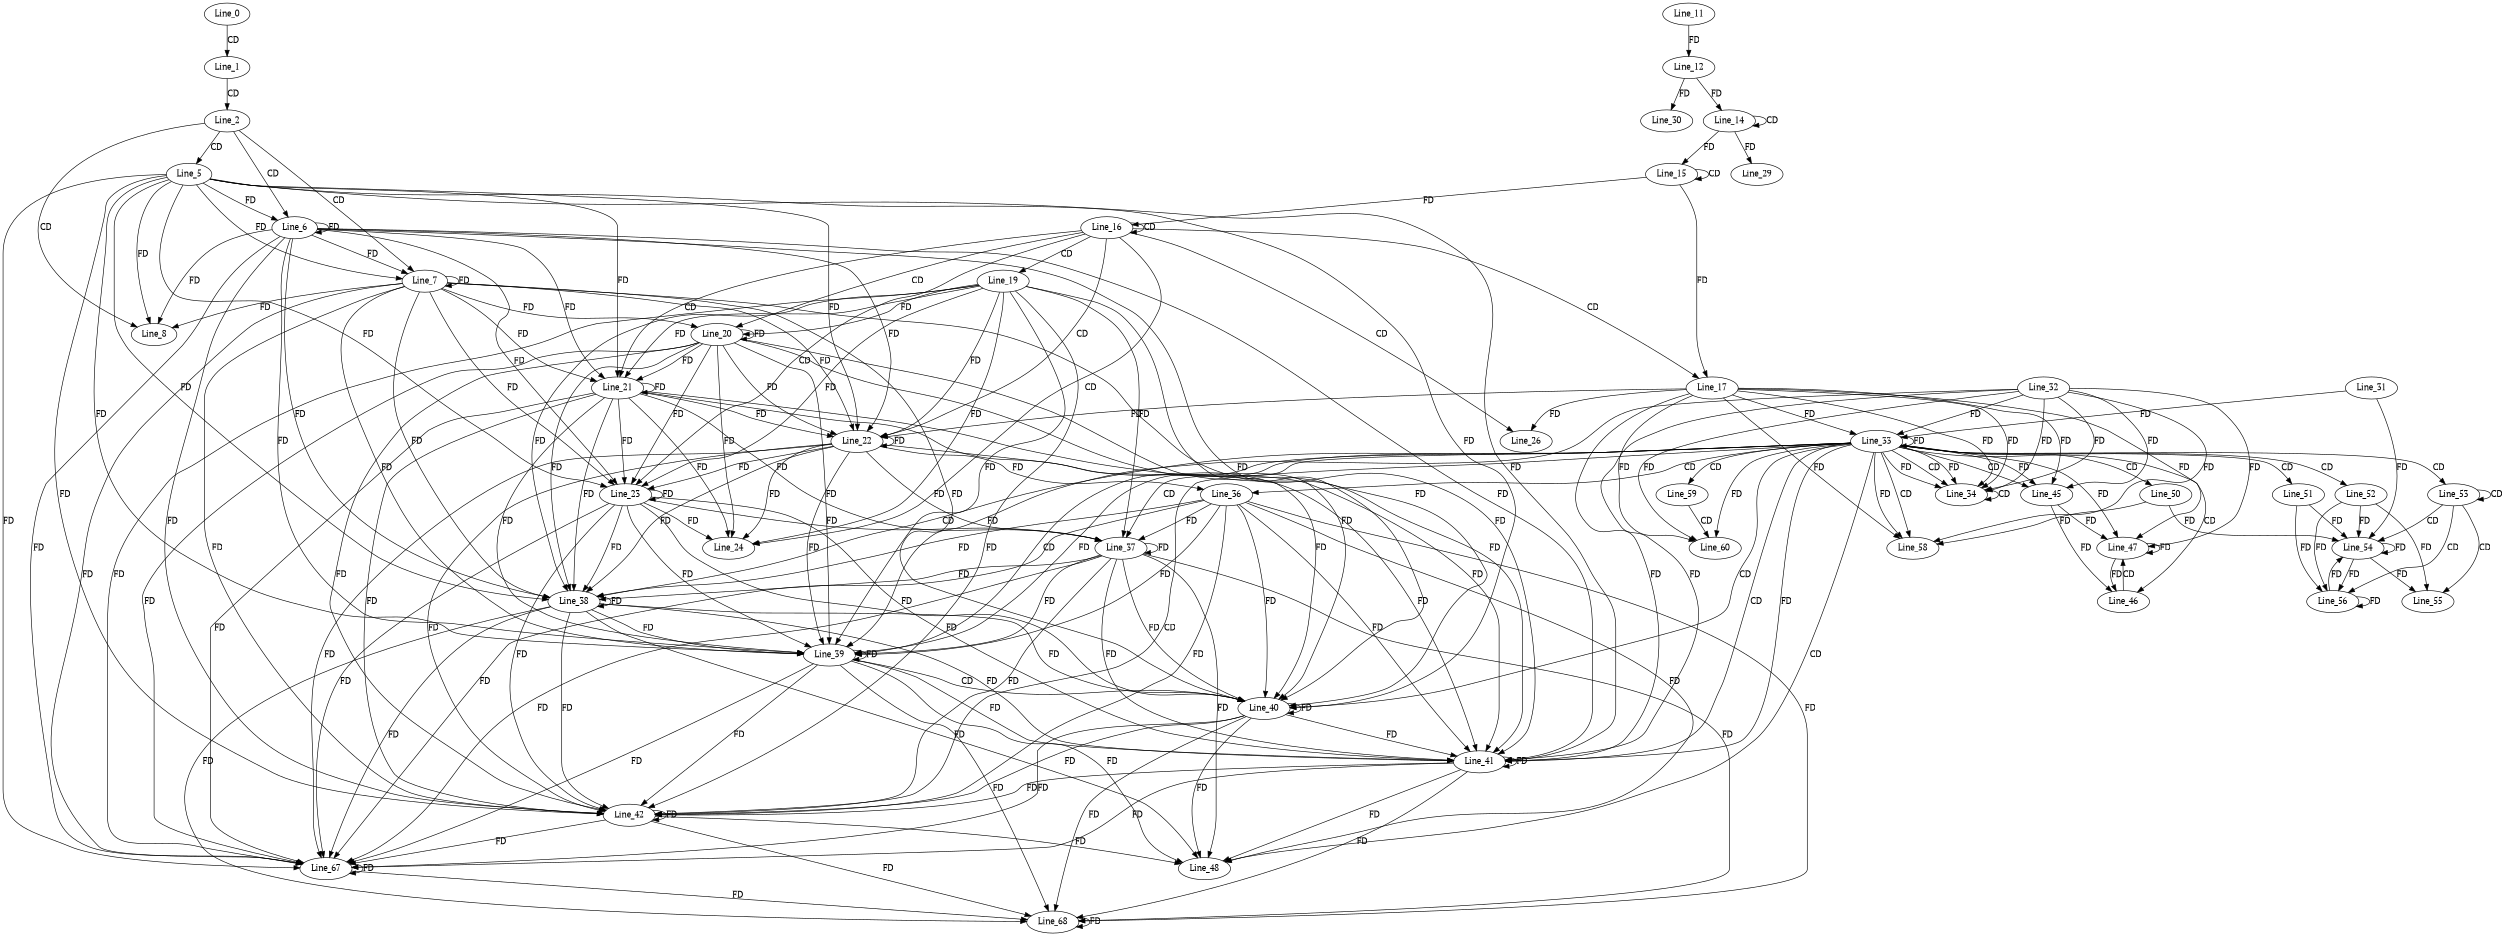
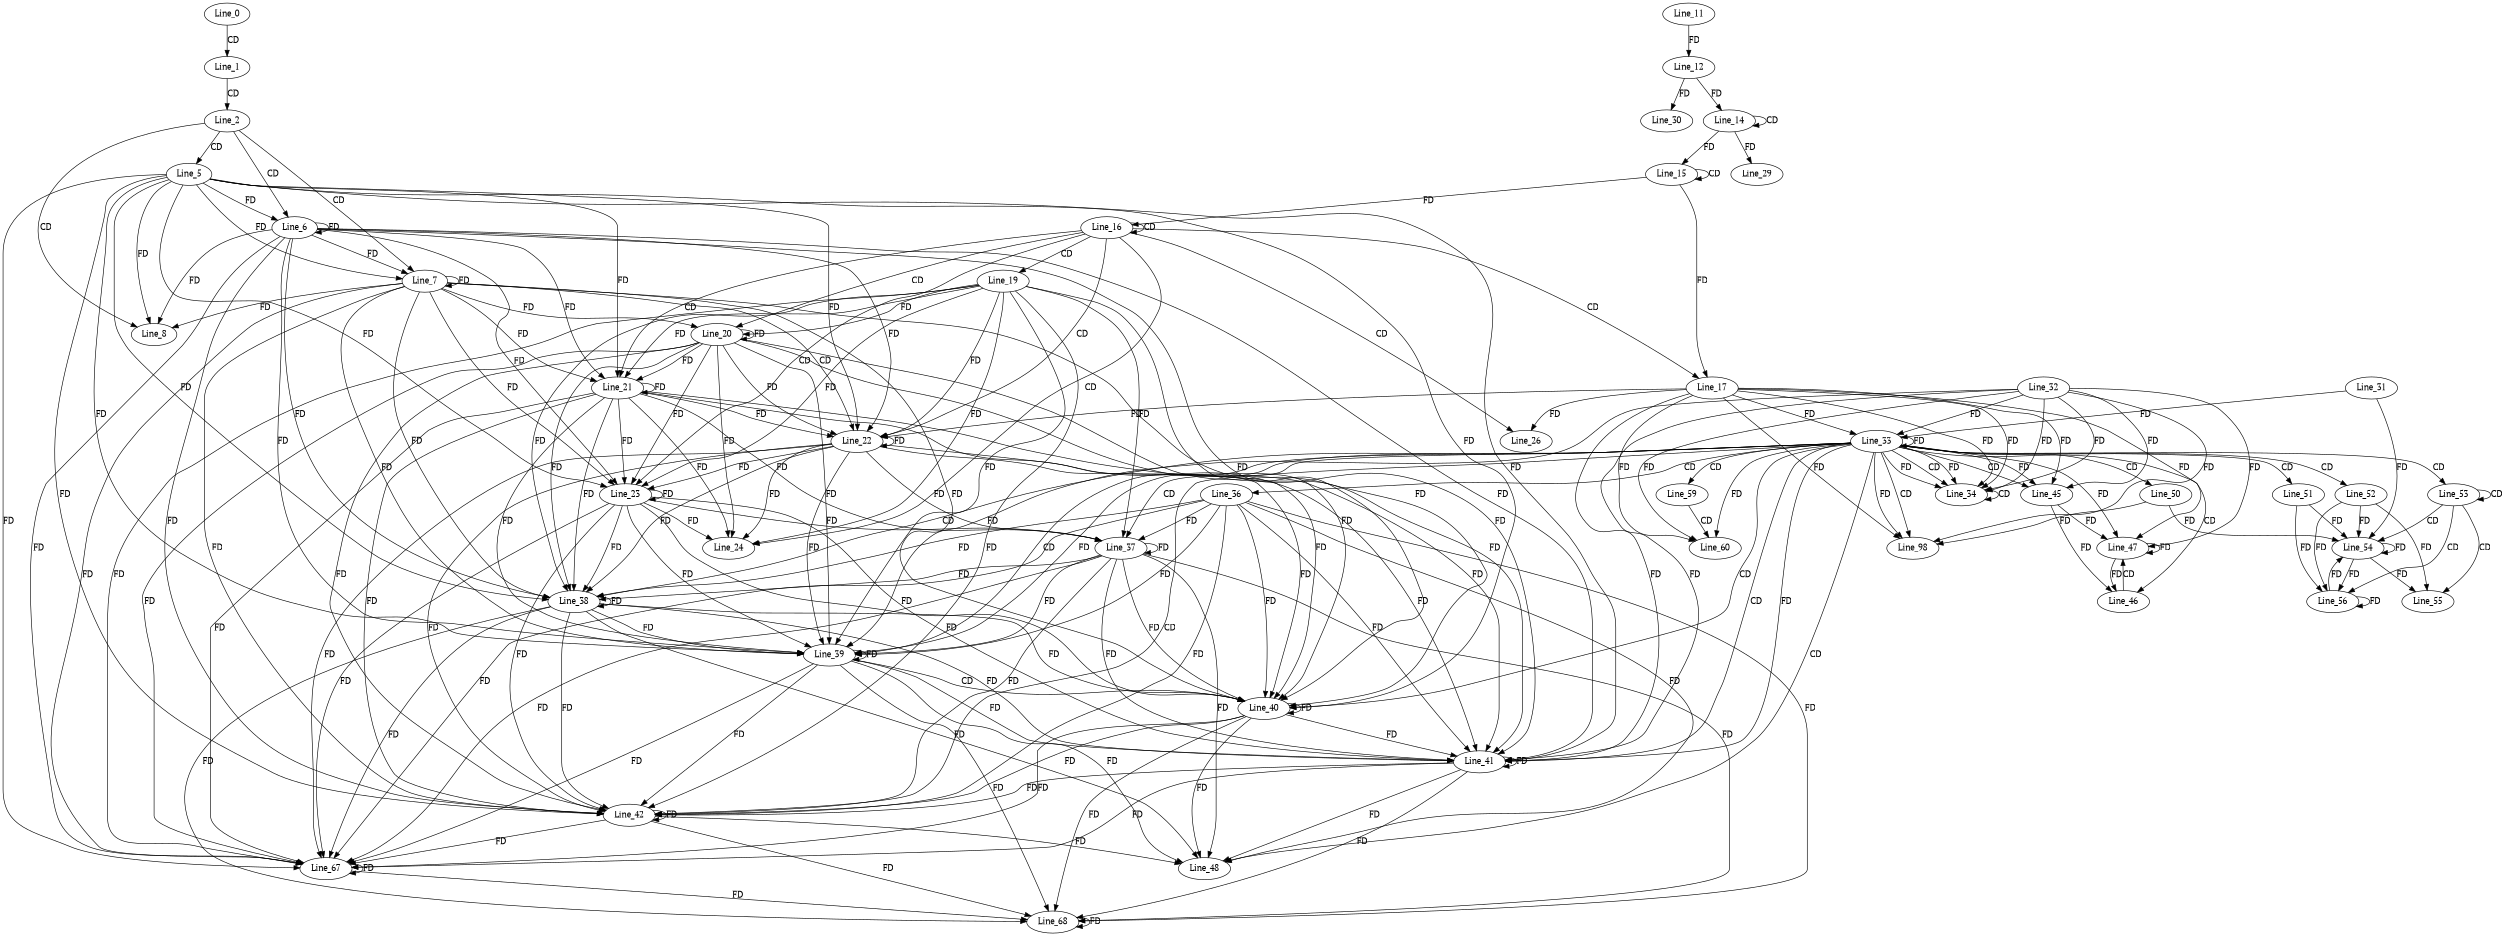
(825, 361) -> (825, 361)
(1036, 479) -> (1075, 473)
(1913, 548) -> (1913, 548)
